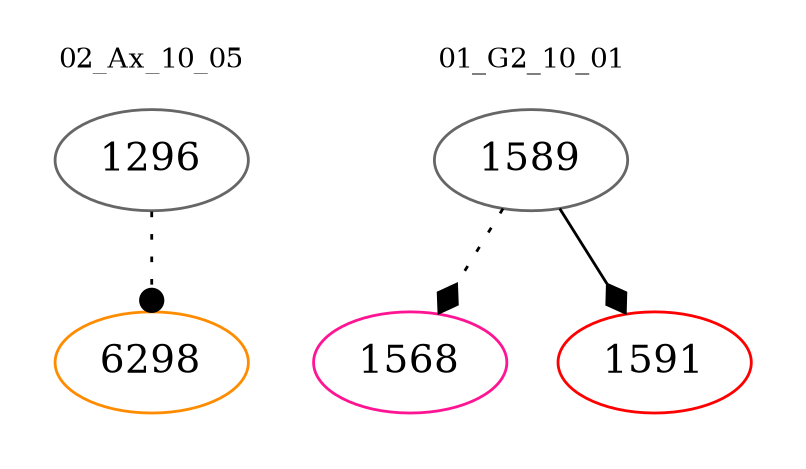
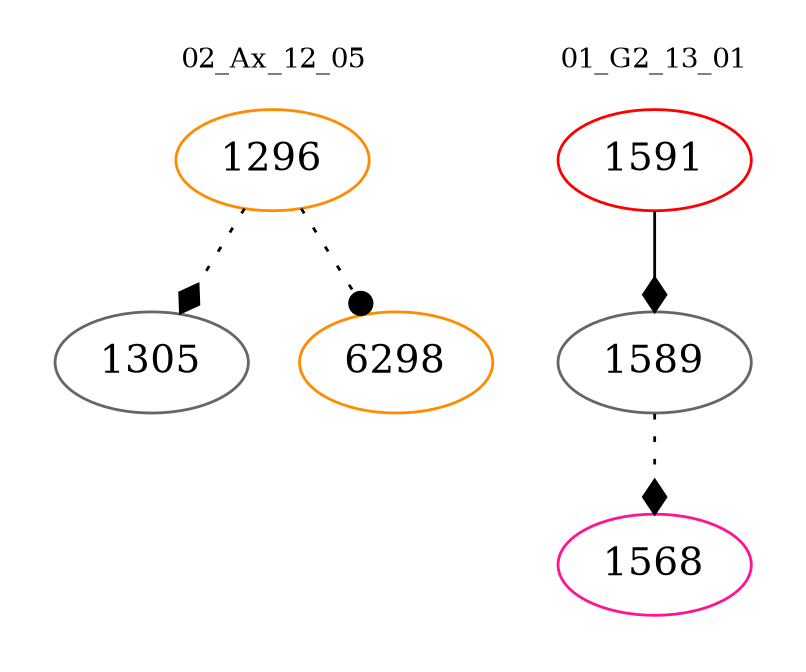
(152, 60) -> (274, 60)
(532, 60) -> (655, 60)
(152, 160) -> (273, 160)
(583, 246) -> (655, 245)
none -> (152, 362)
